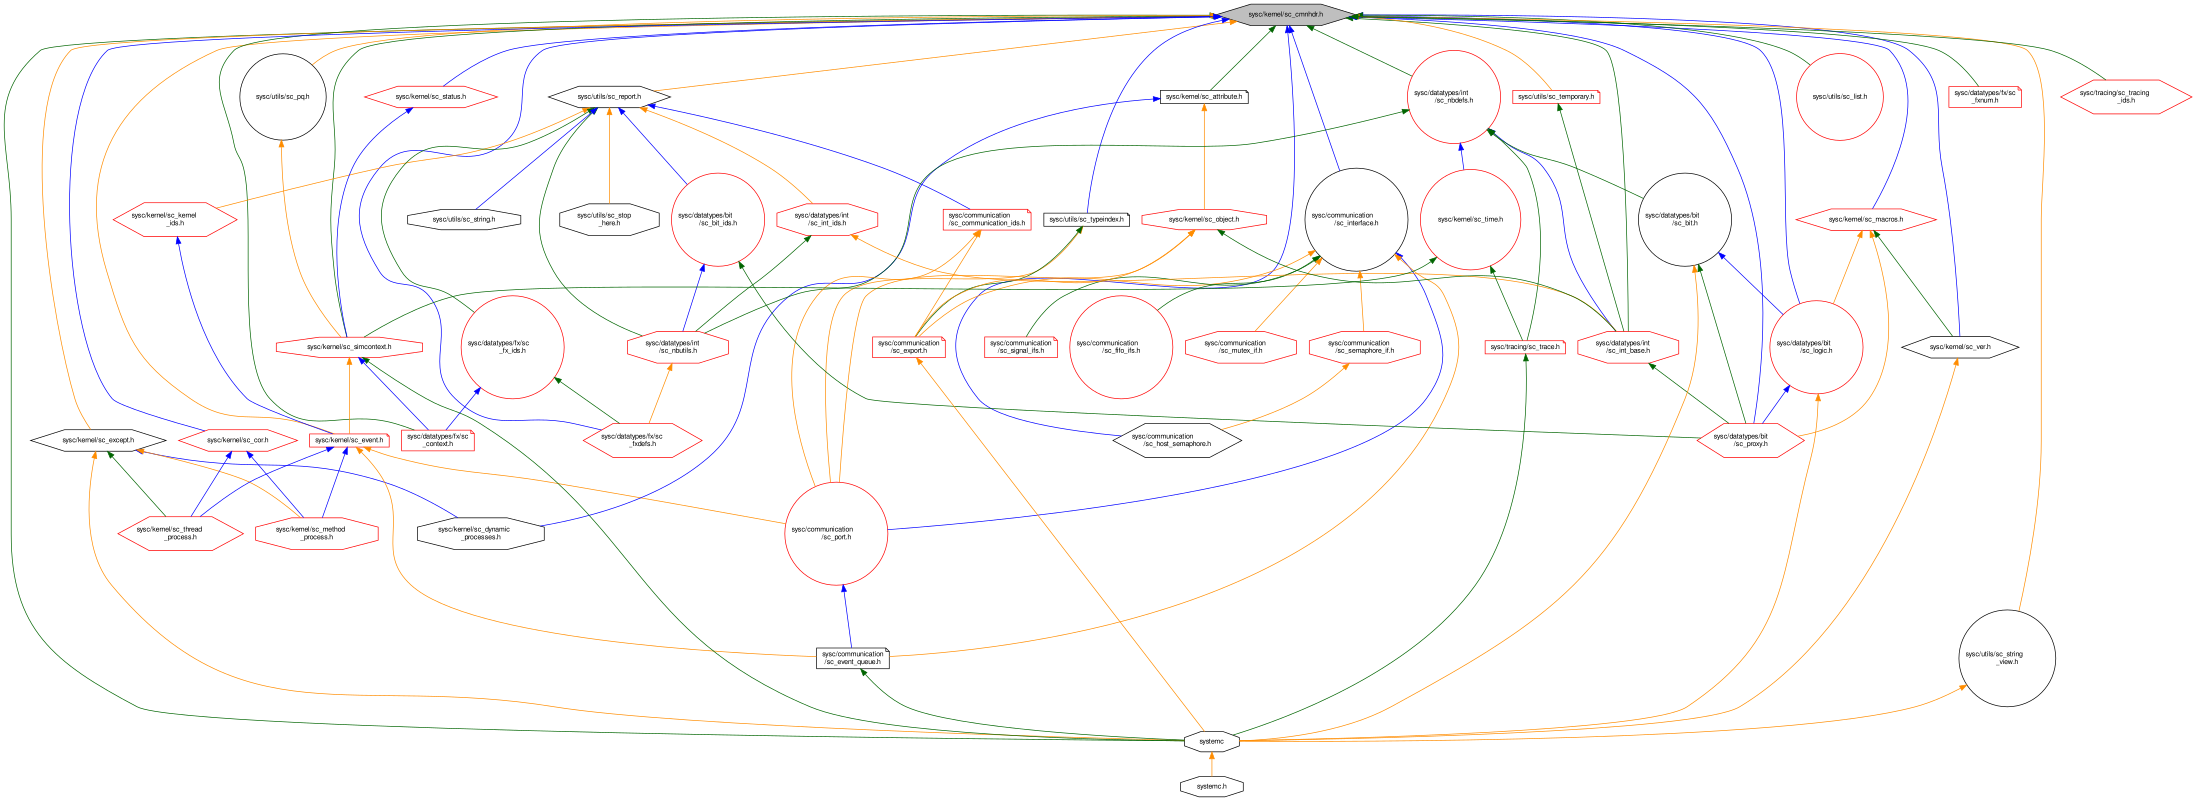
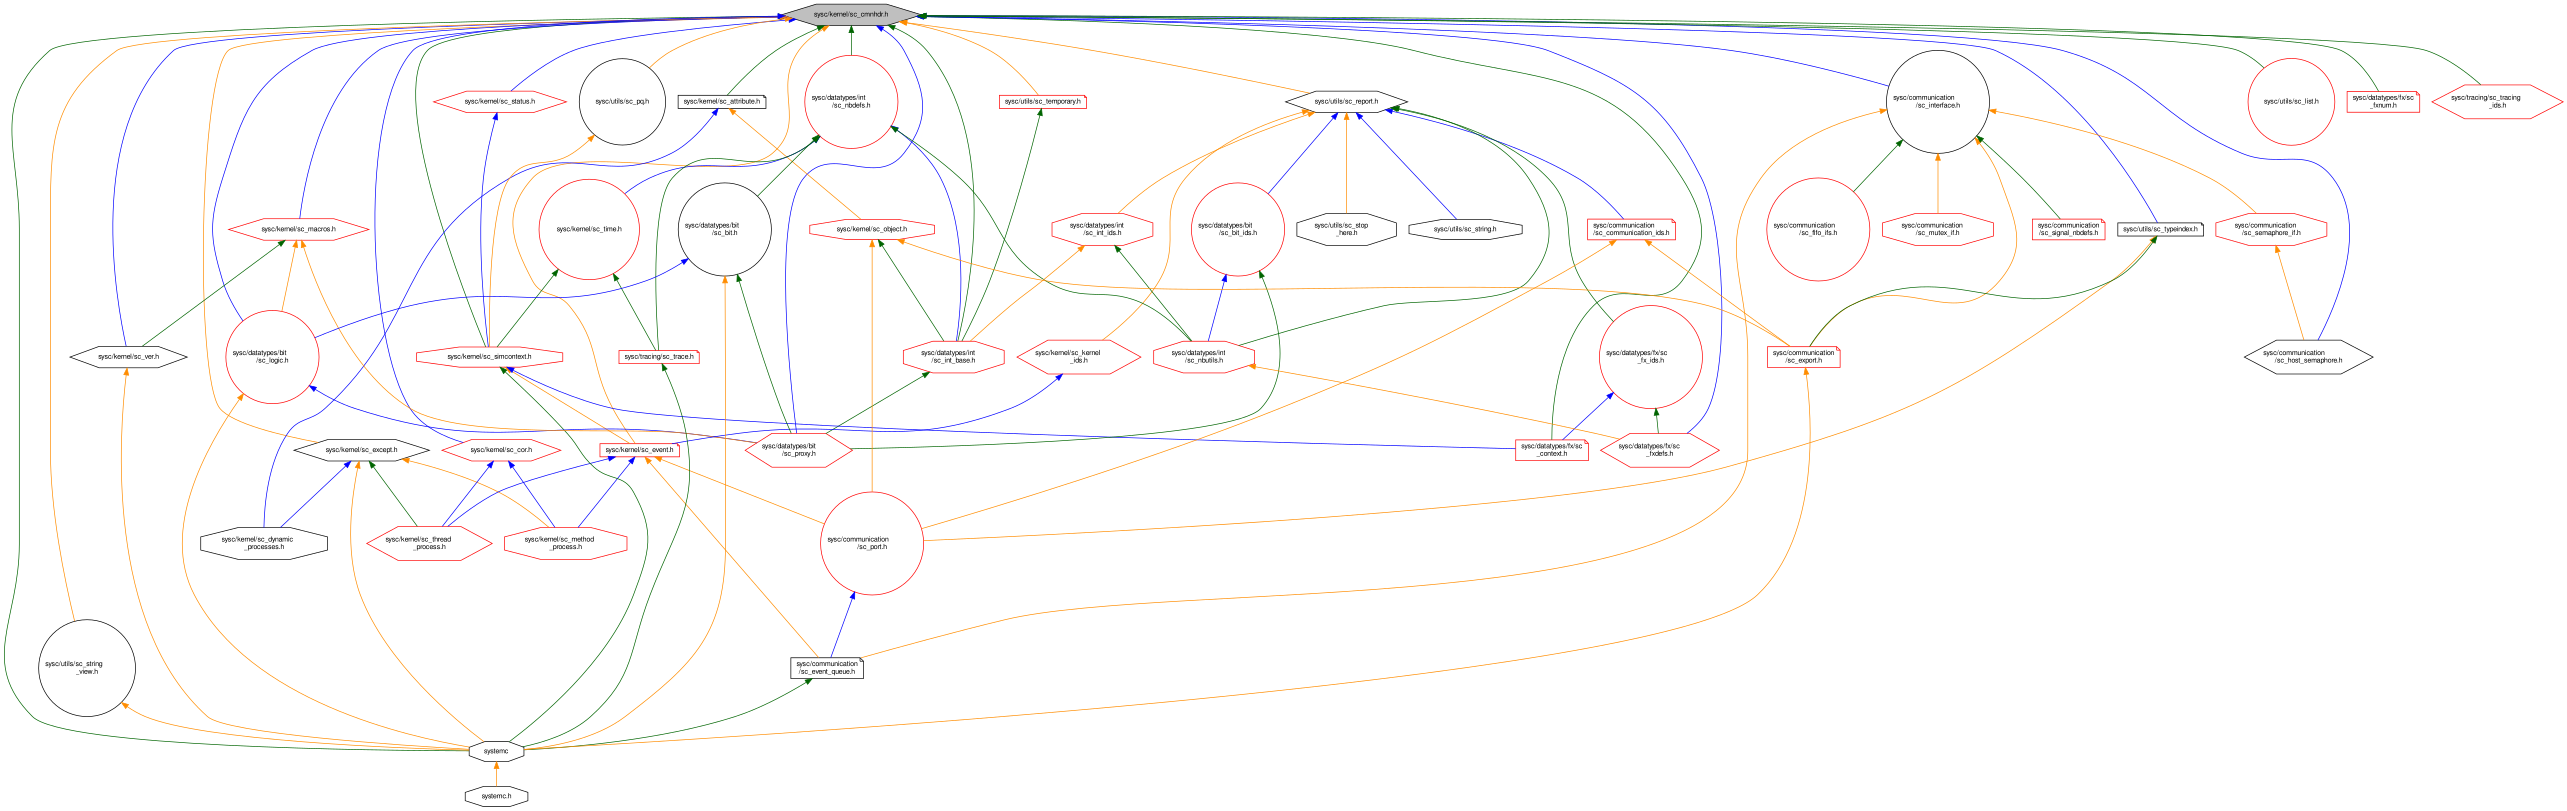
(1021, 347) -> (2069, 229)
(1243, 480) -> none
